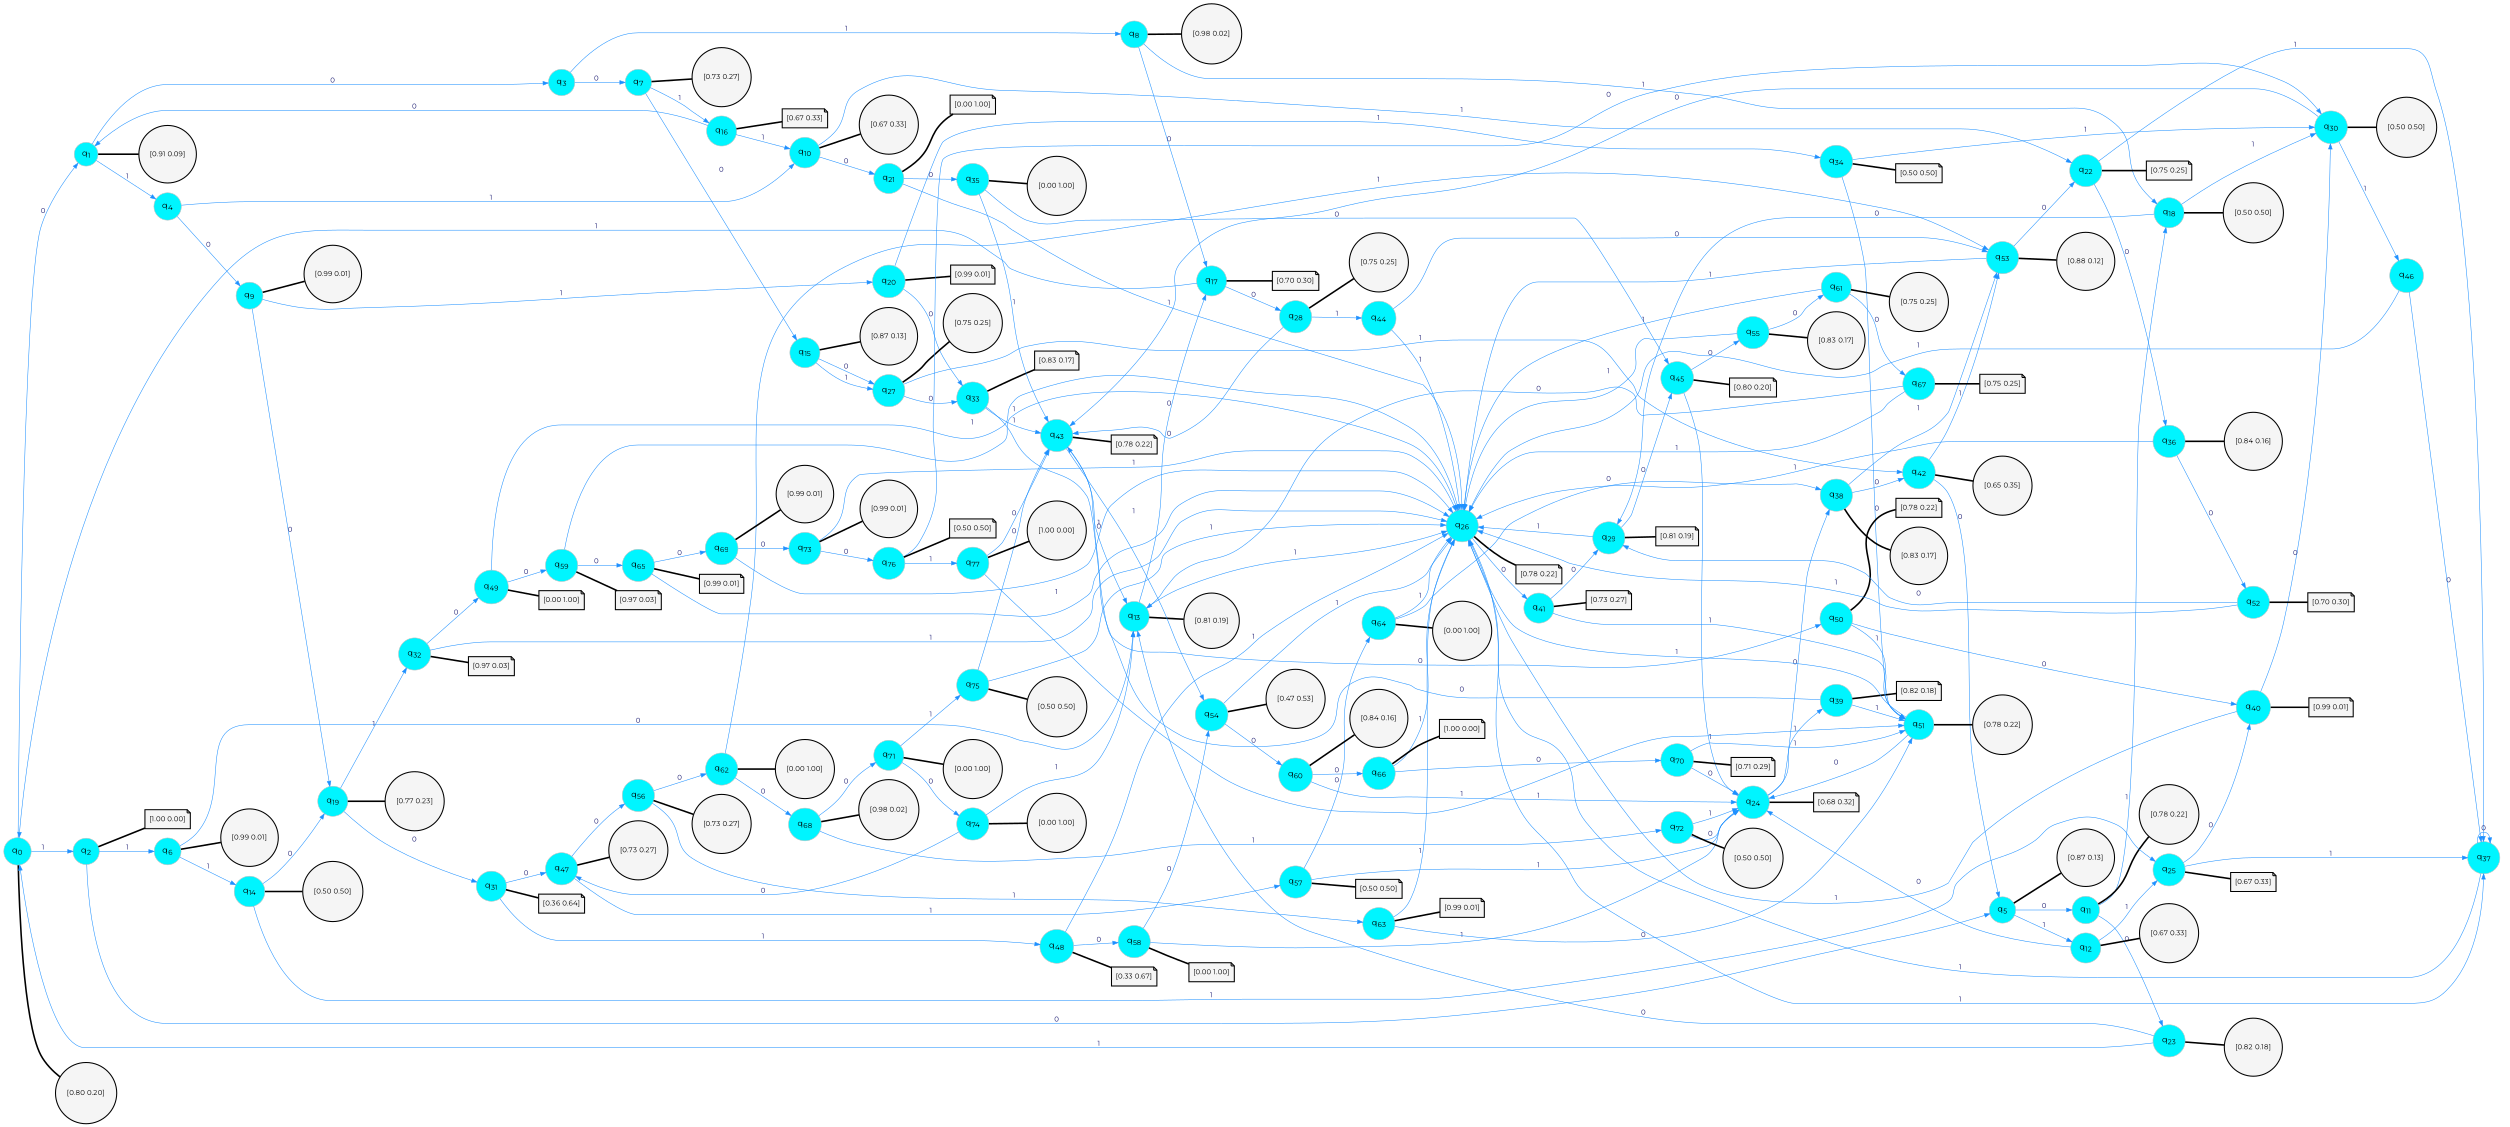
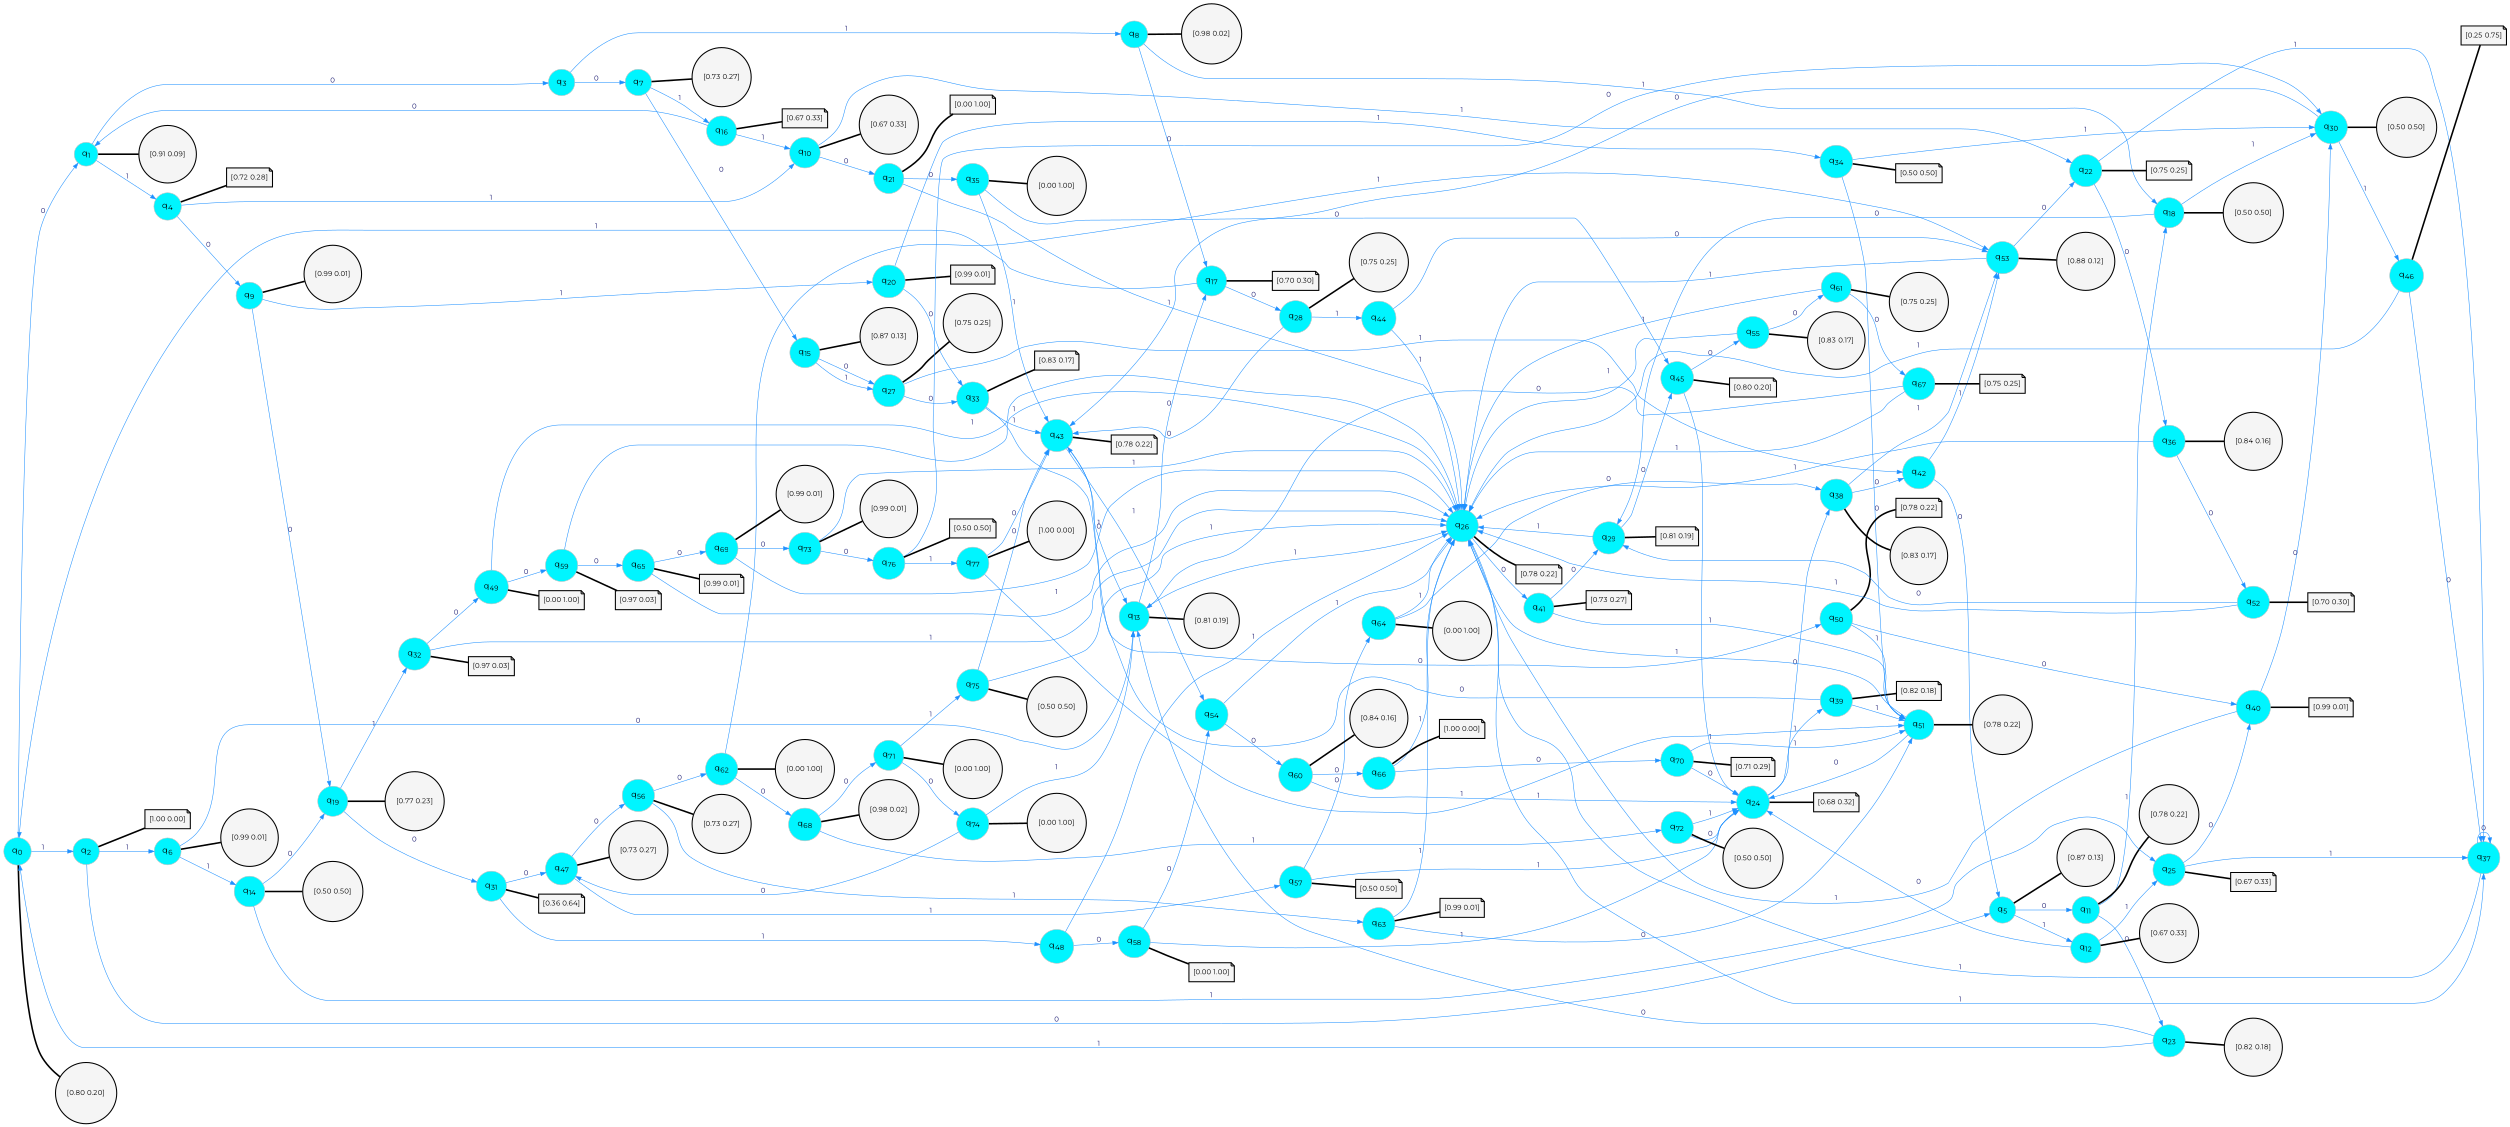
none -> (2484, 35)
none -> (250, 177)
(2002, 486) -> none
(1296, 699) -> none
(1134, 976) -> none
